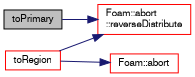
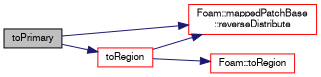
(144, 19) -> (253, 19)
none -> (75, 47)
(144, 63) -> (253, 63)
